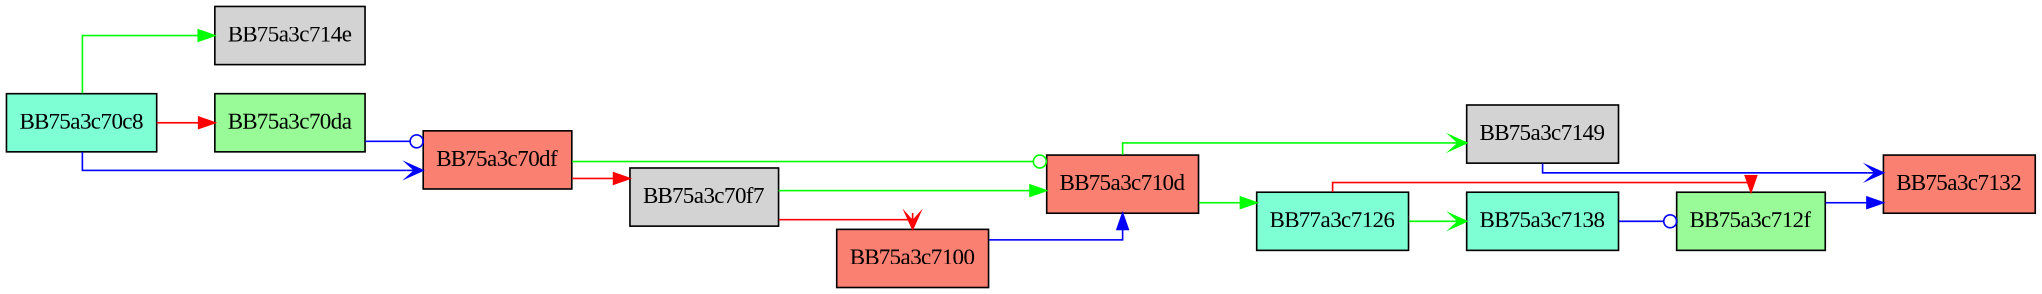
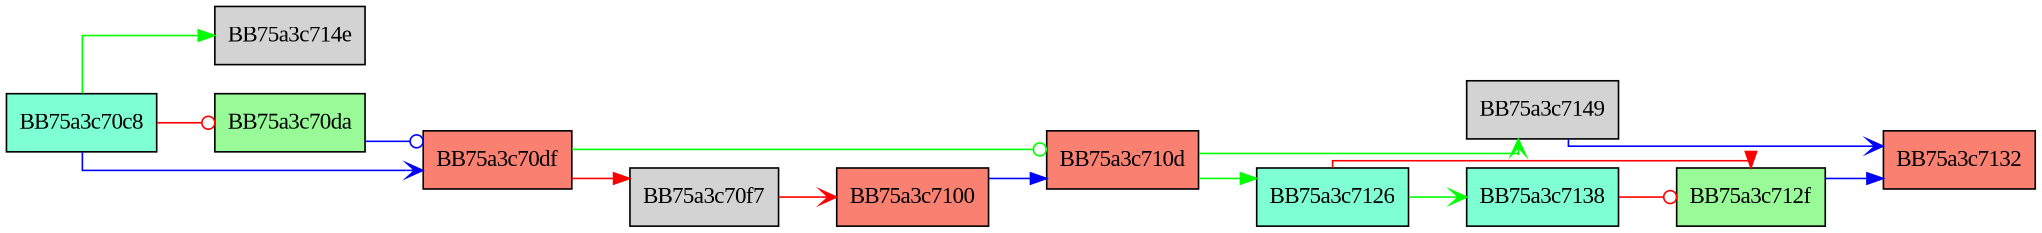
(178, 123) -> (179, 123)
(904, 191) -> none
(1333, 221) -> (1333, 197)
(1641, 221) -> (1641, 197)
